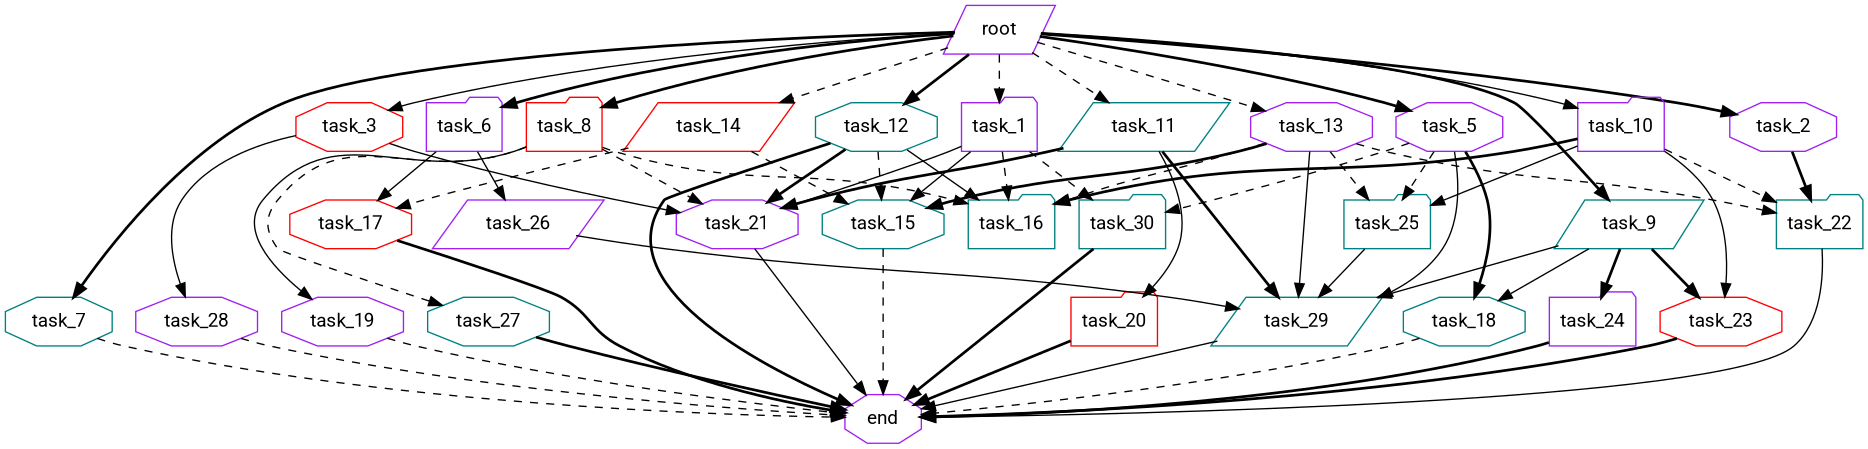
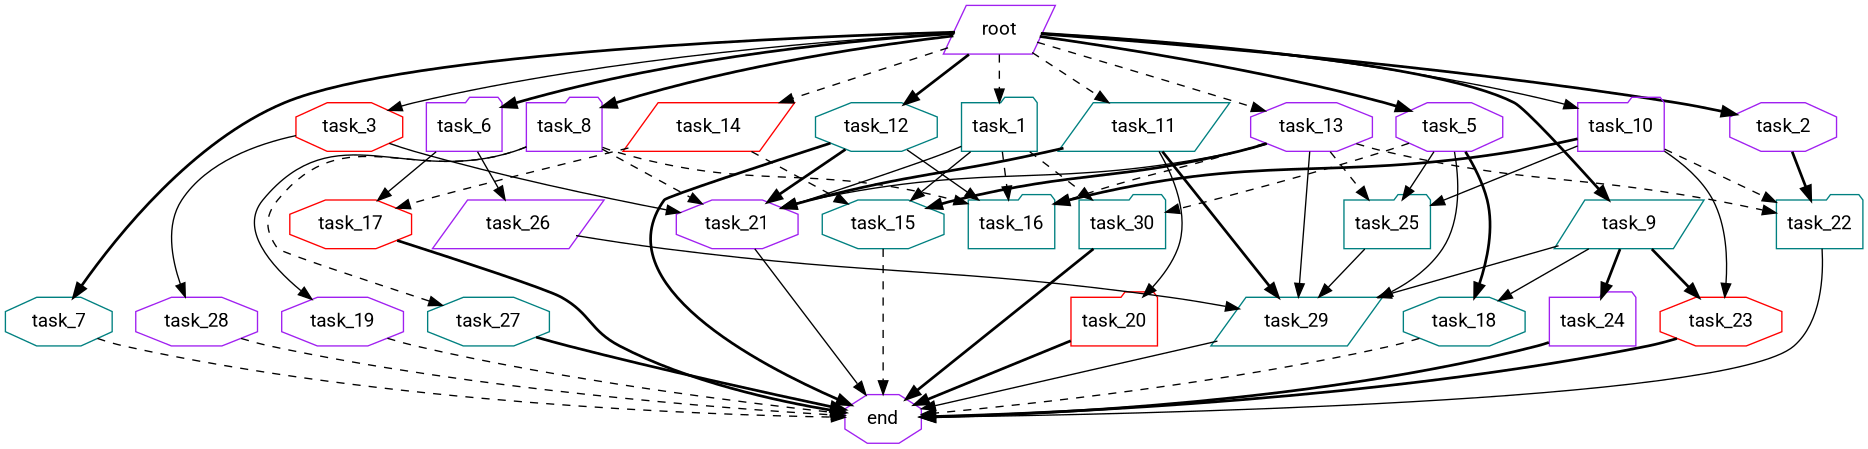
(564, 127) -> (564, 127)
(999, 127) -> (999, 127)
(879, 167) -> none
(1421, 171) -> (1421, 171)
none -> (1031, 175)
